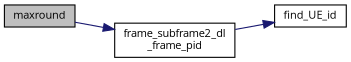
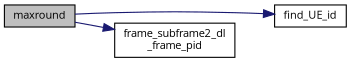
(249, 27) -> (169, 12)
